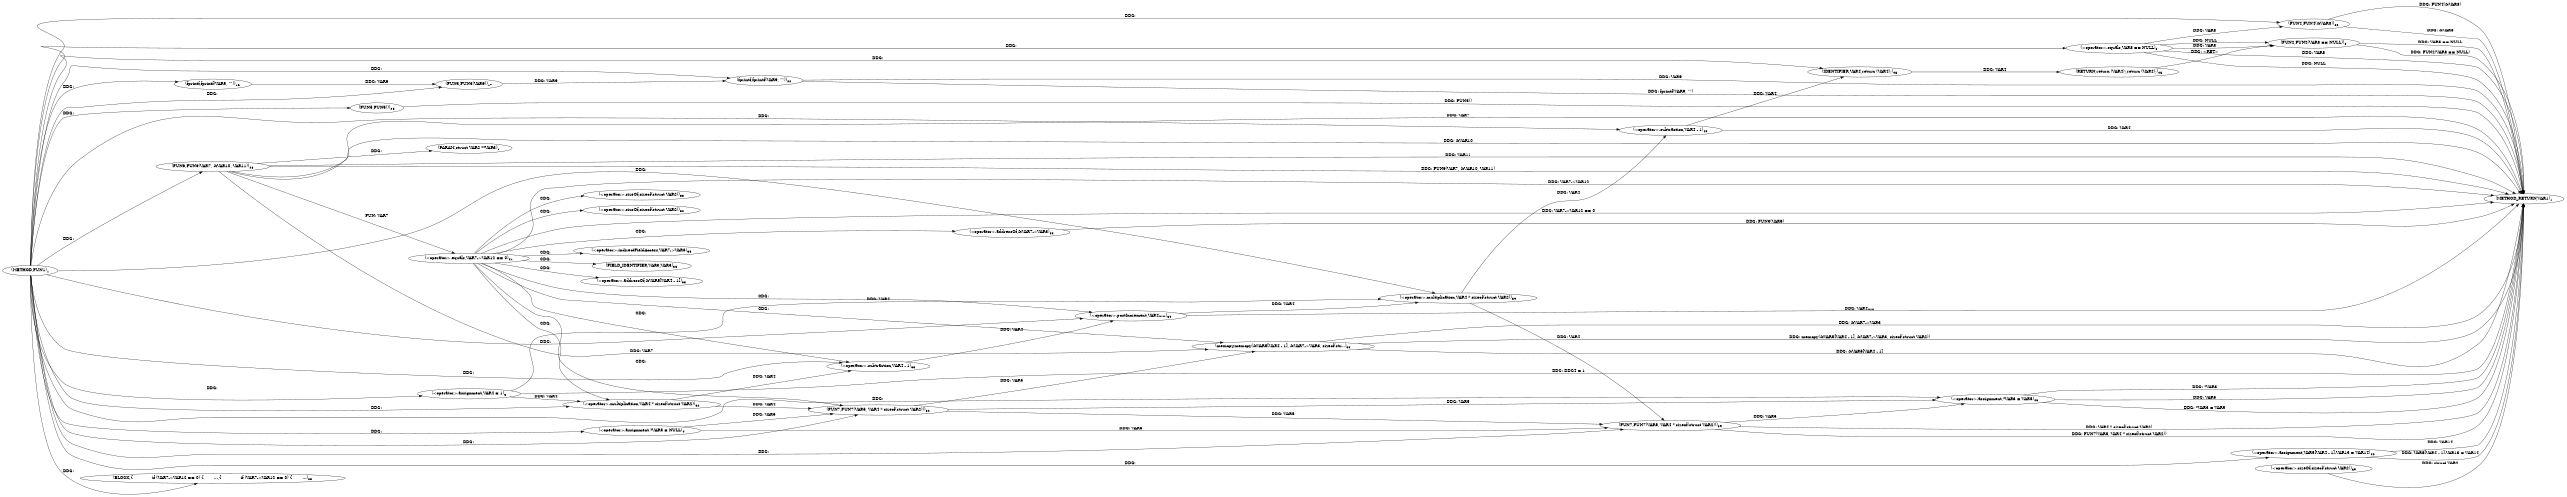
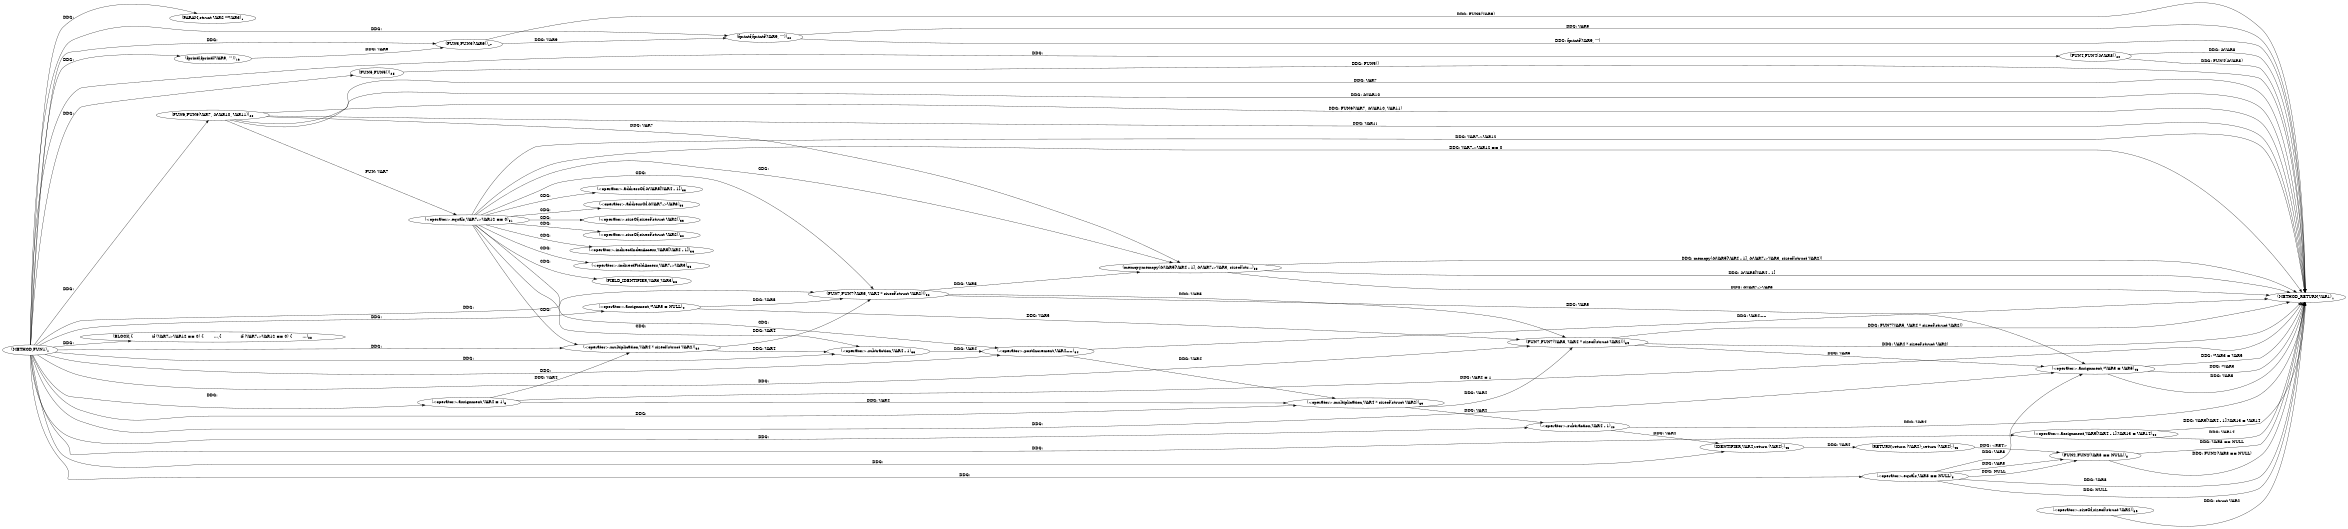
(2212, 34) -> (2011, 440)
(343, 157) -> (45, 105)
(1788, 224) -> (1510, 17)
none -> (642, 251)
(1569, 371) -> (1476, 378)
